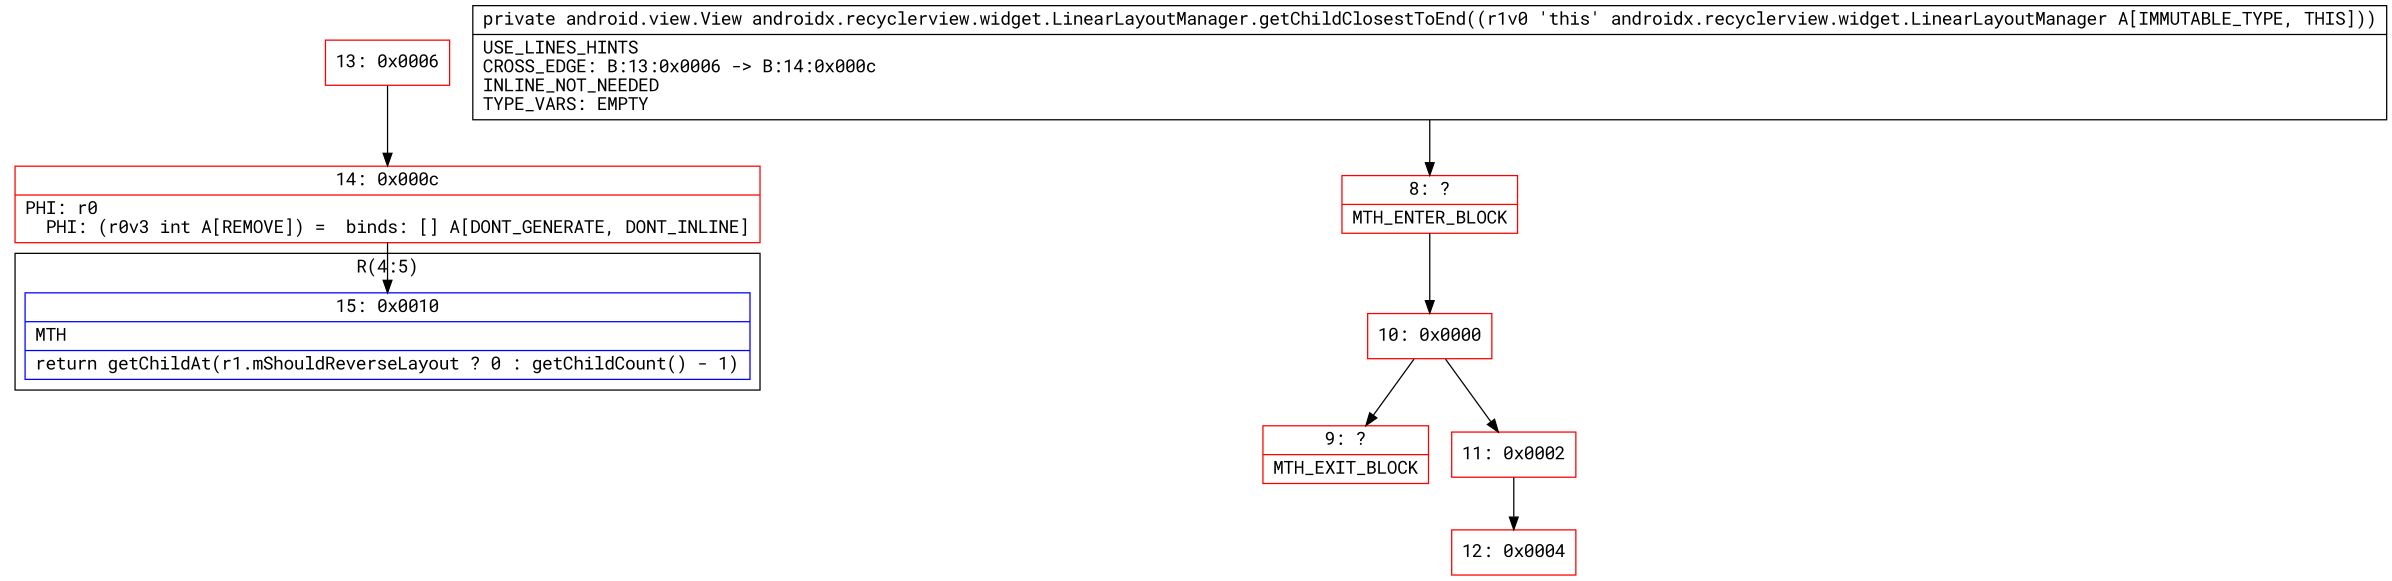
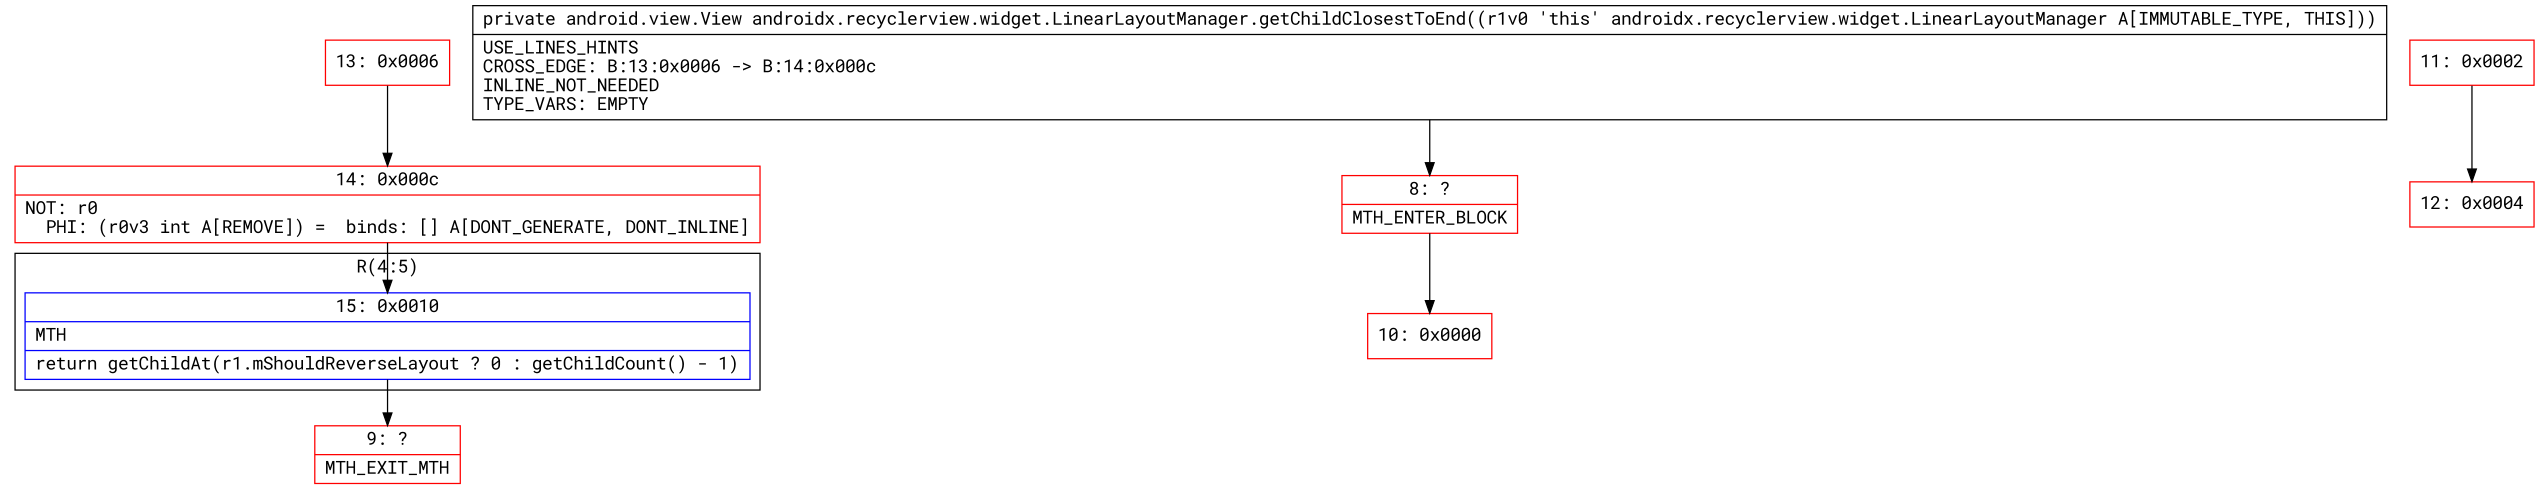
(67, 209) -> (67, 209)
(1394, 387) -> (388, 398)
(1468, 390) -> none
(1346, 468) -> (388, 468)
